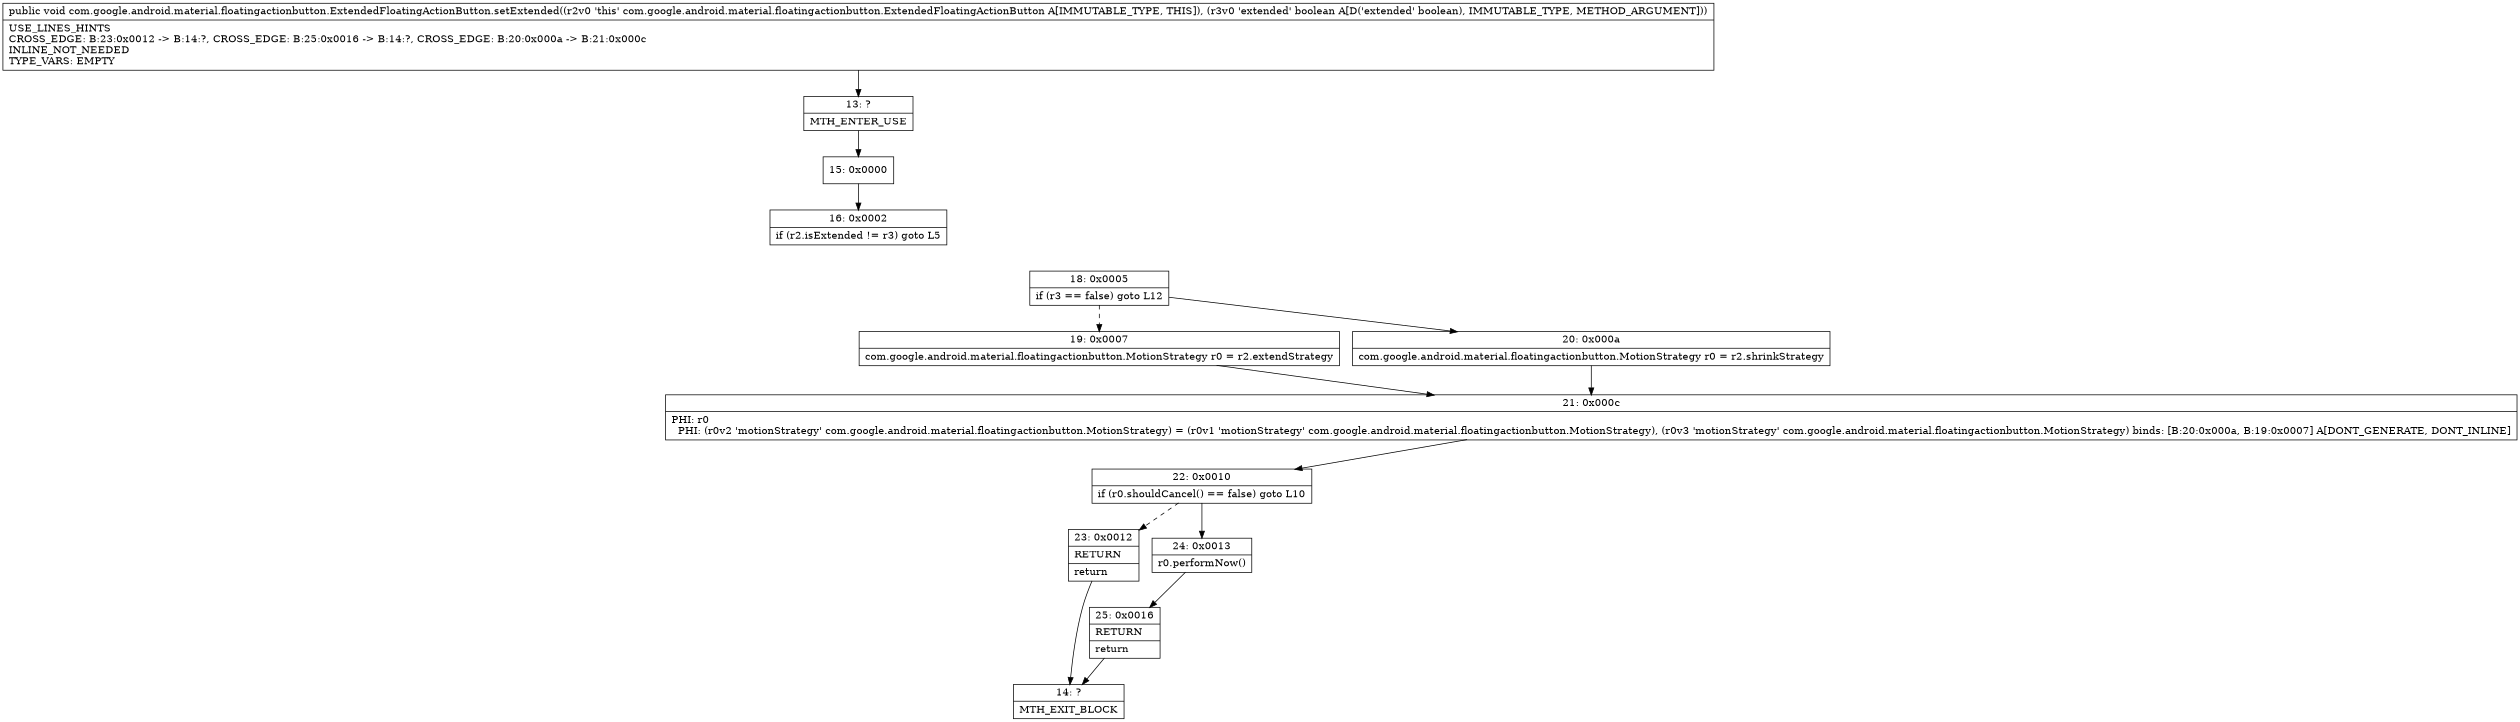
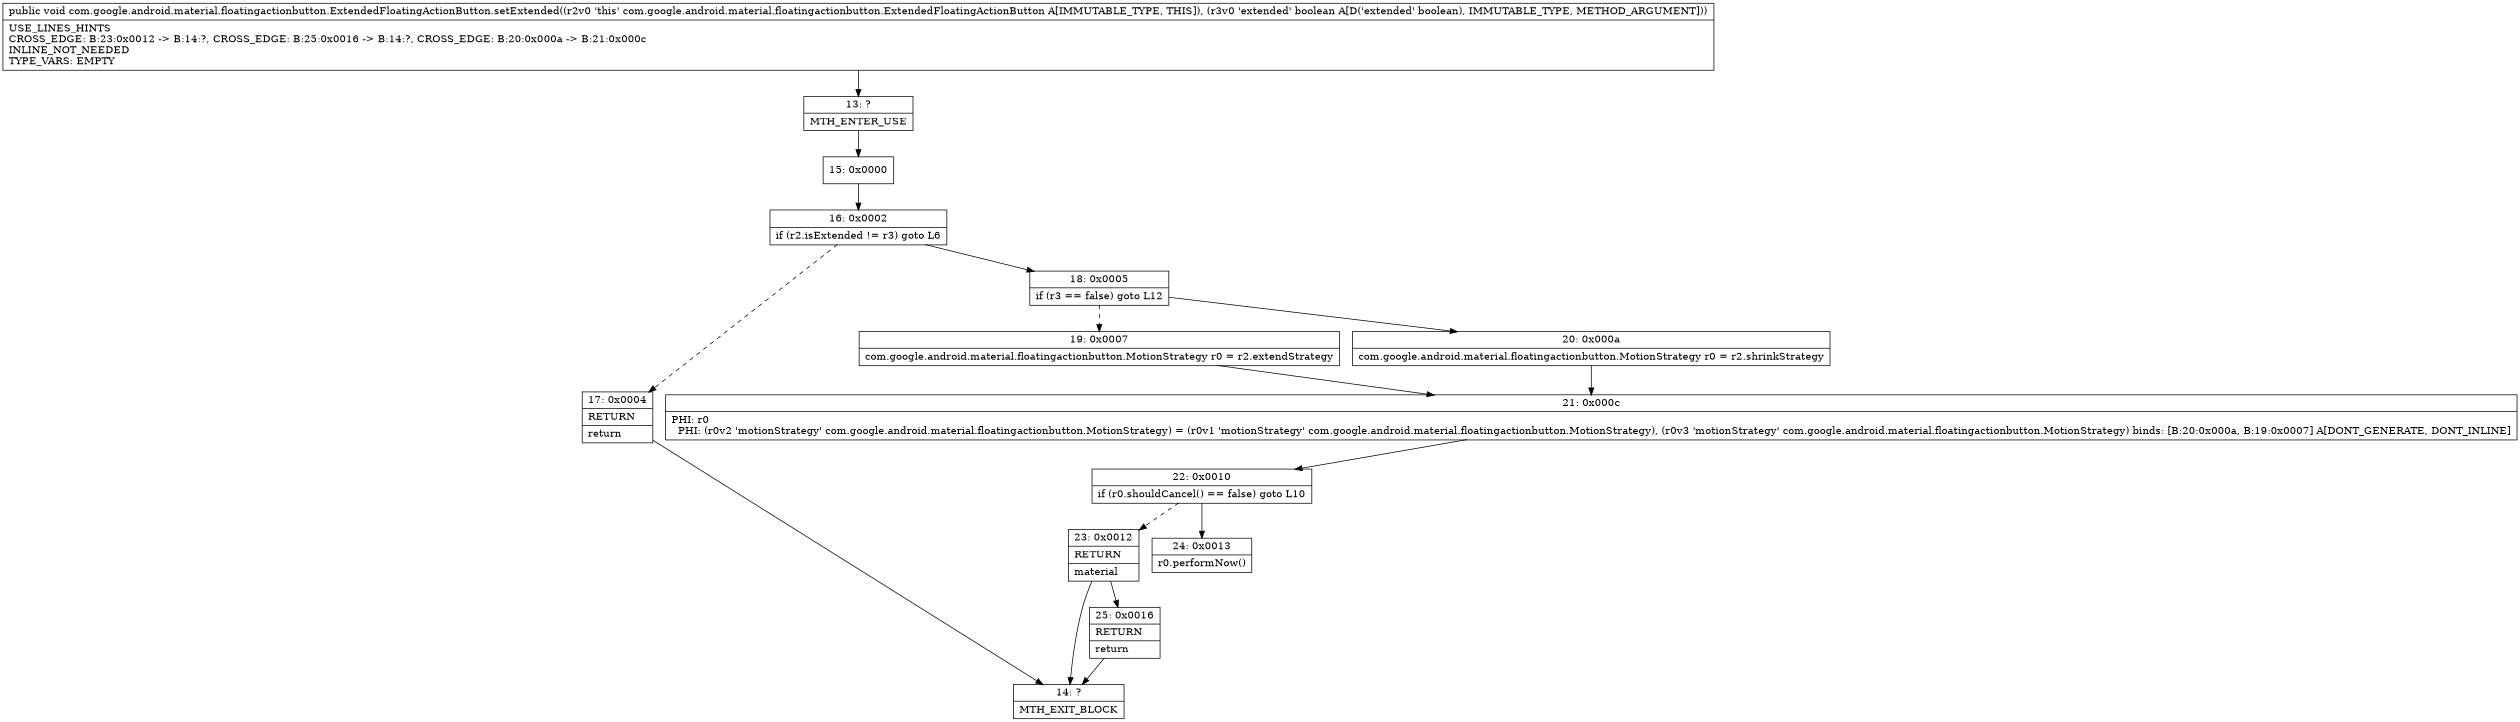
(858, 236) -> (858, 236)
none -> (976, 257)
none -> (618, 417)
(1091, 572) -> (1096, 572)
(1170, 587) -> (1113, 591)
